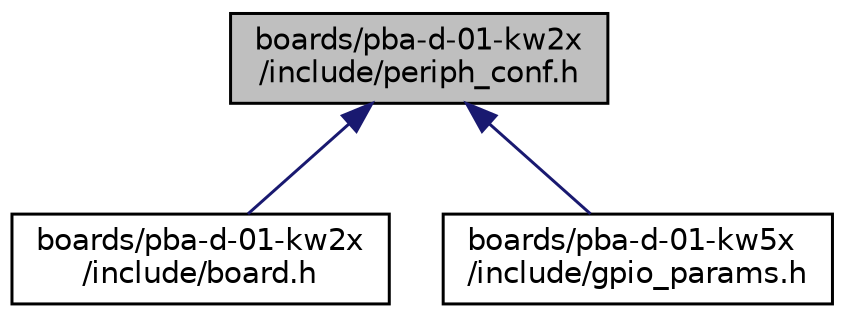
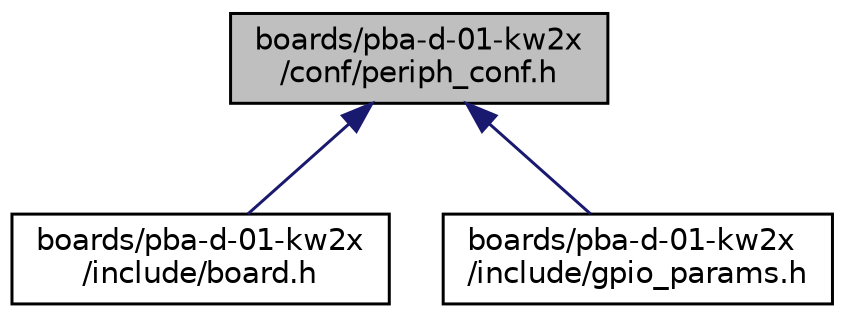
(419, 58) -> (419, 58)
(638, 259) -> (638, 259)
